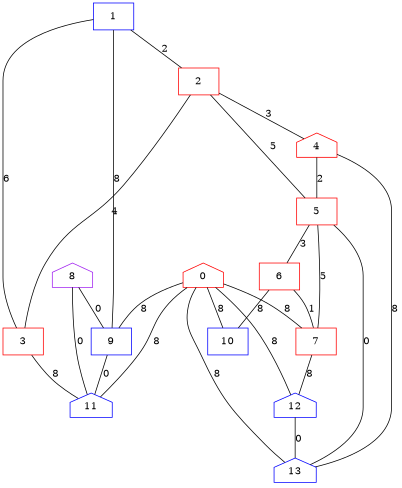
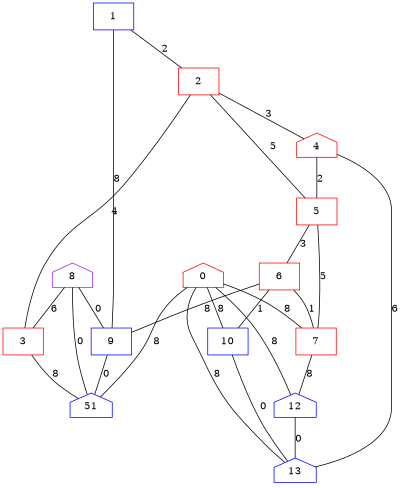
(3, 146) -> (49, 308)
(146, 299) -> (195, 307)
(261, 309) -> (261, 309)
(395, 309) -> (395, 309)
(363, 352) -> (255, 411)
(91, 406) -> (91, 406)
